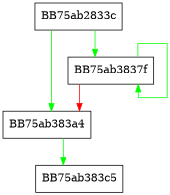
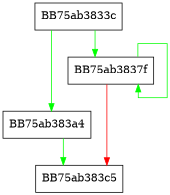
(79, 17) -> (79, 17)
(79, 94) -> (107, 121)
